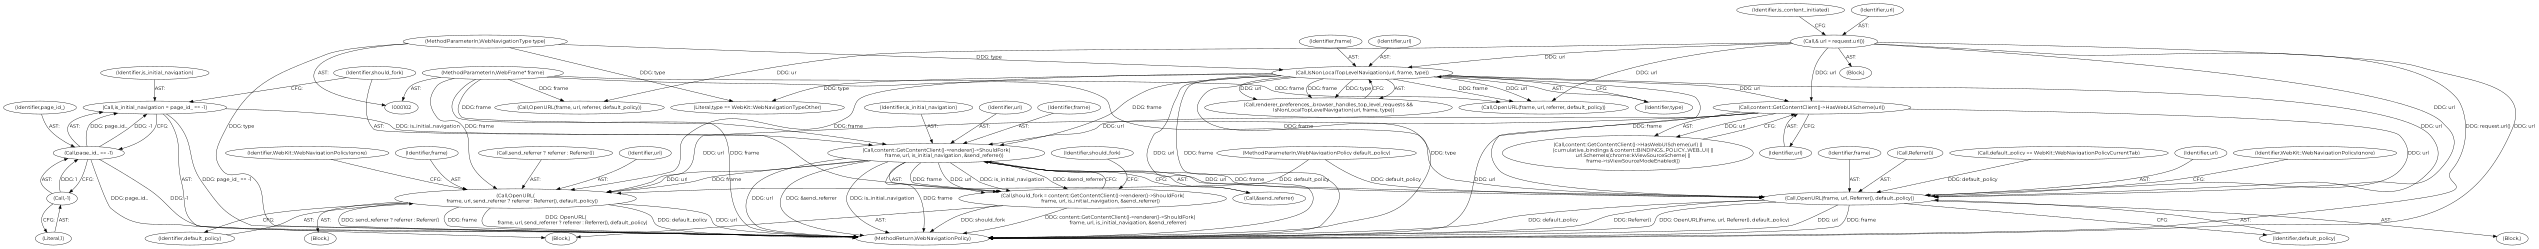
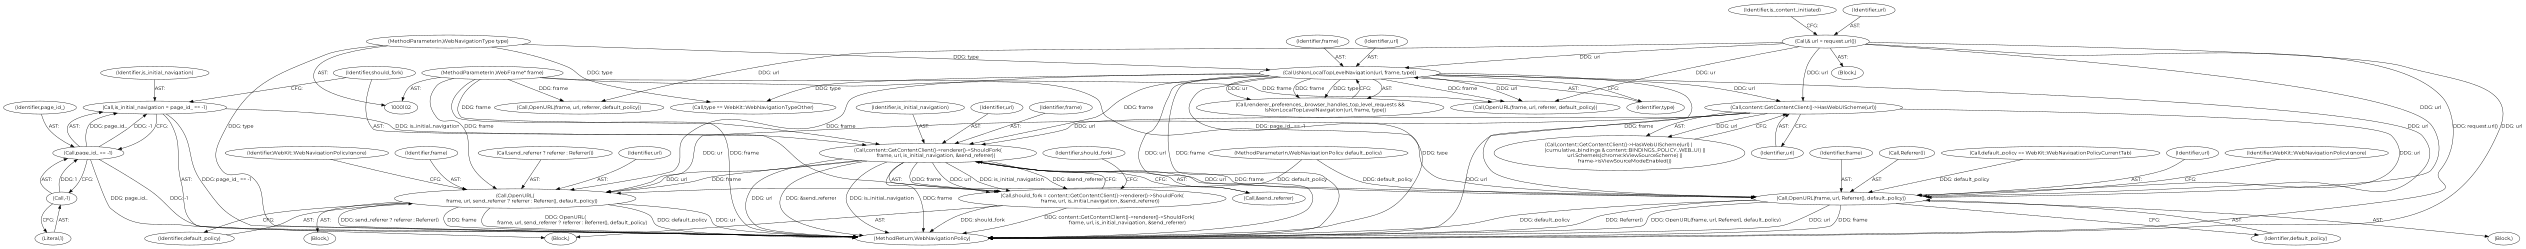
(758, 108) -> (753, 108)
(1299, 126) -> (1280, 126)
